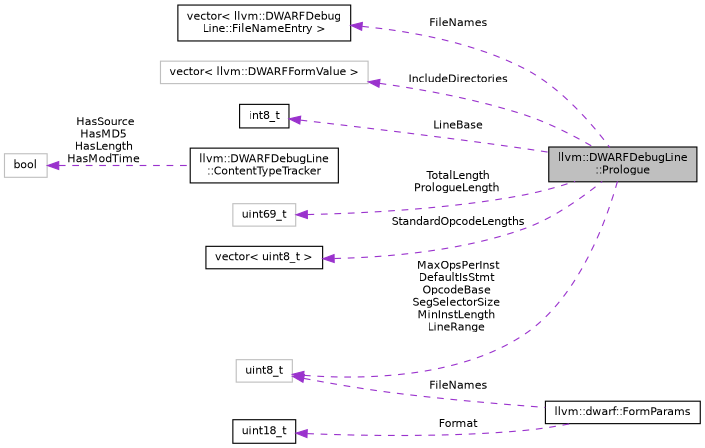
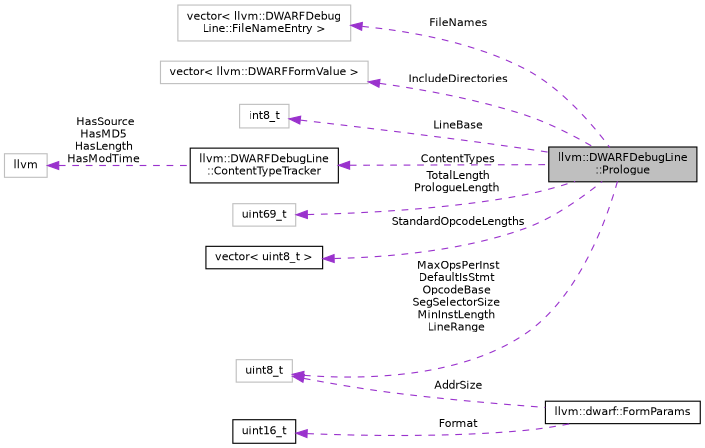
(264, 23) -> (264, 23)
(264, 116) -> (264, 116)
none -> (449, 165)
(26, 166) -> (26, 166)
(457, 386) -> (457, 386)
(264, 431) -> (264, 431)
